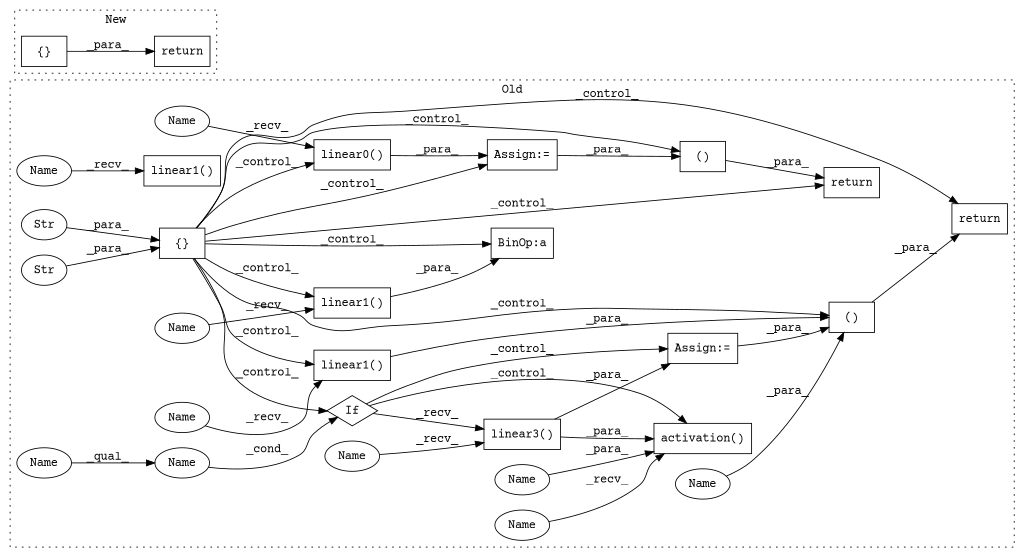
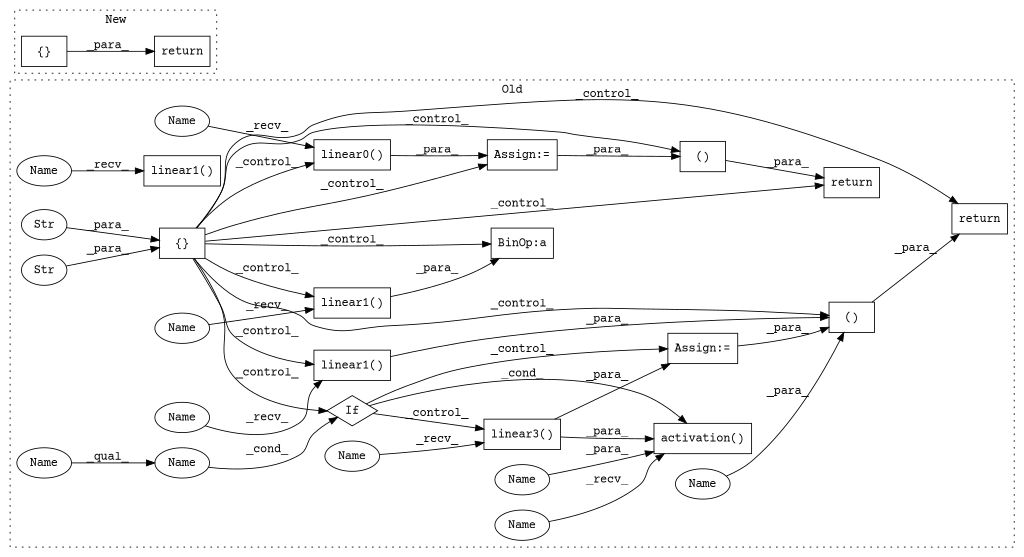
(522, 373) -> (522, 373)
(437, 413) -> (437, 413)
